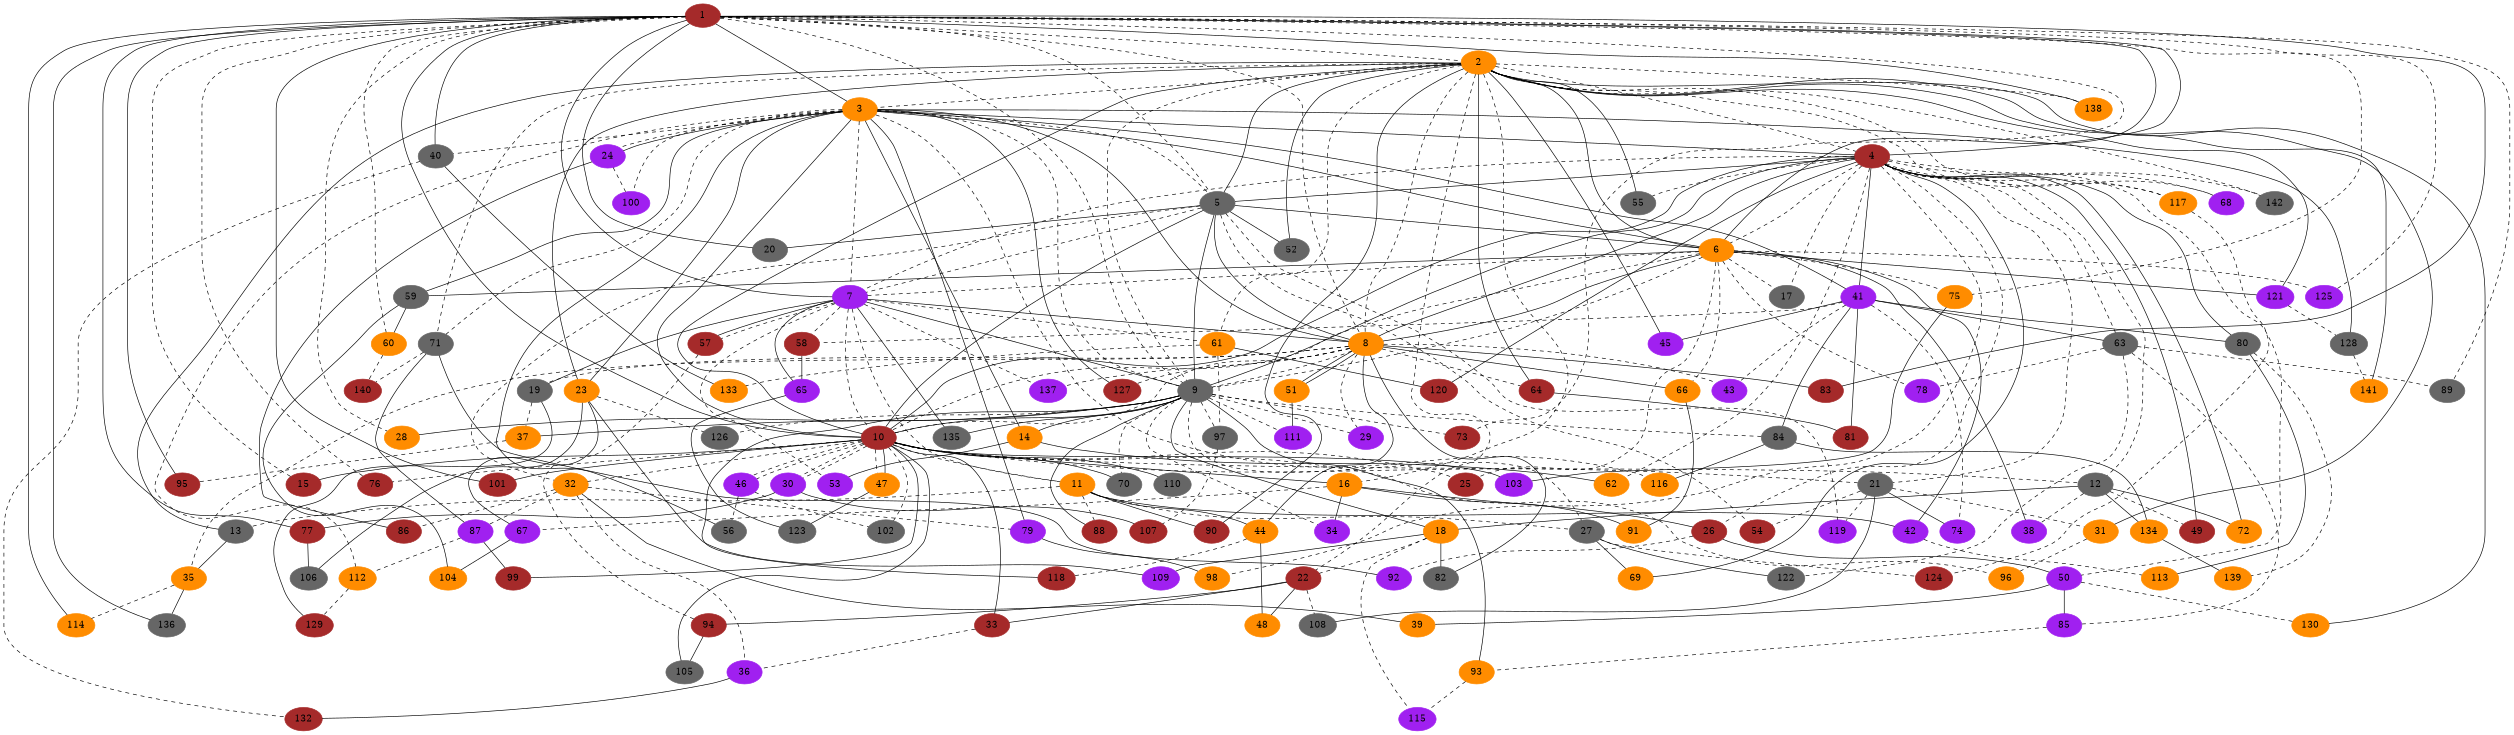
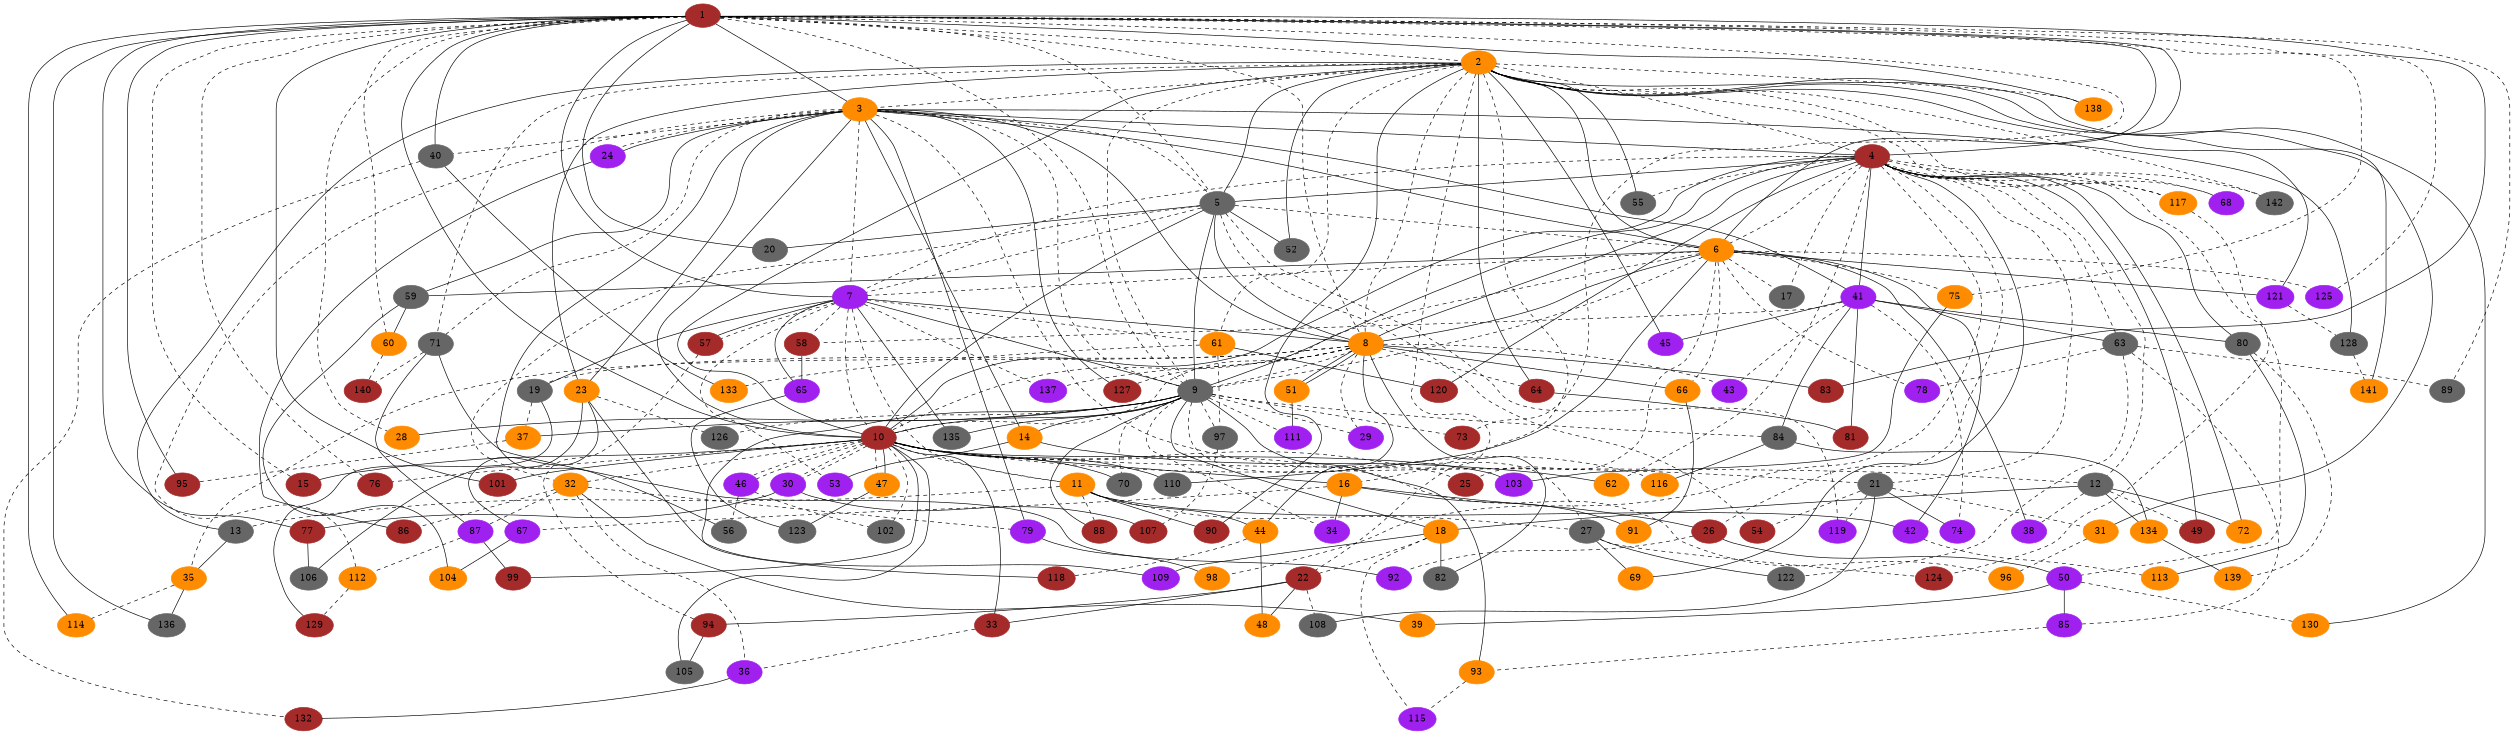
(631, 203) -> none
(1467, 227) -> (1467, 227)
none -> (1555, 422)
